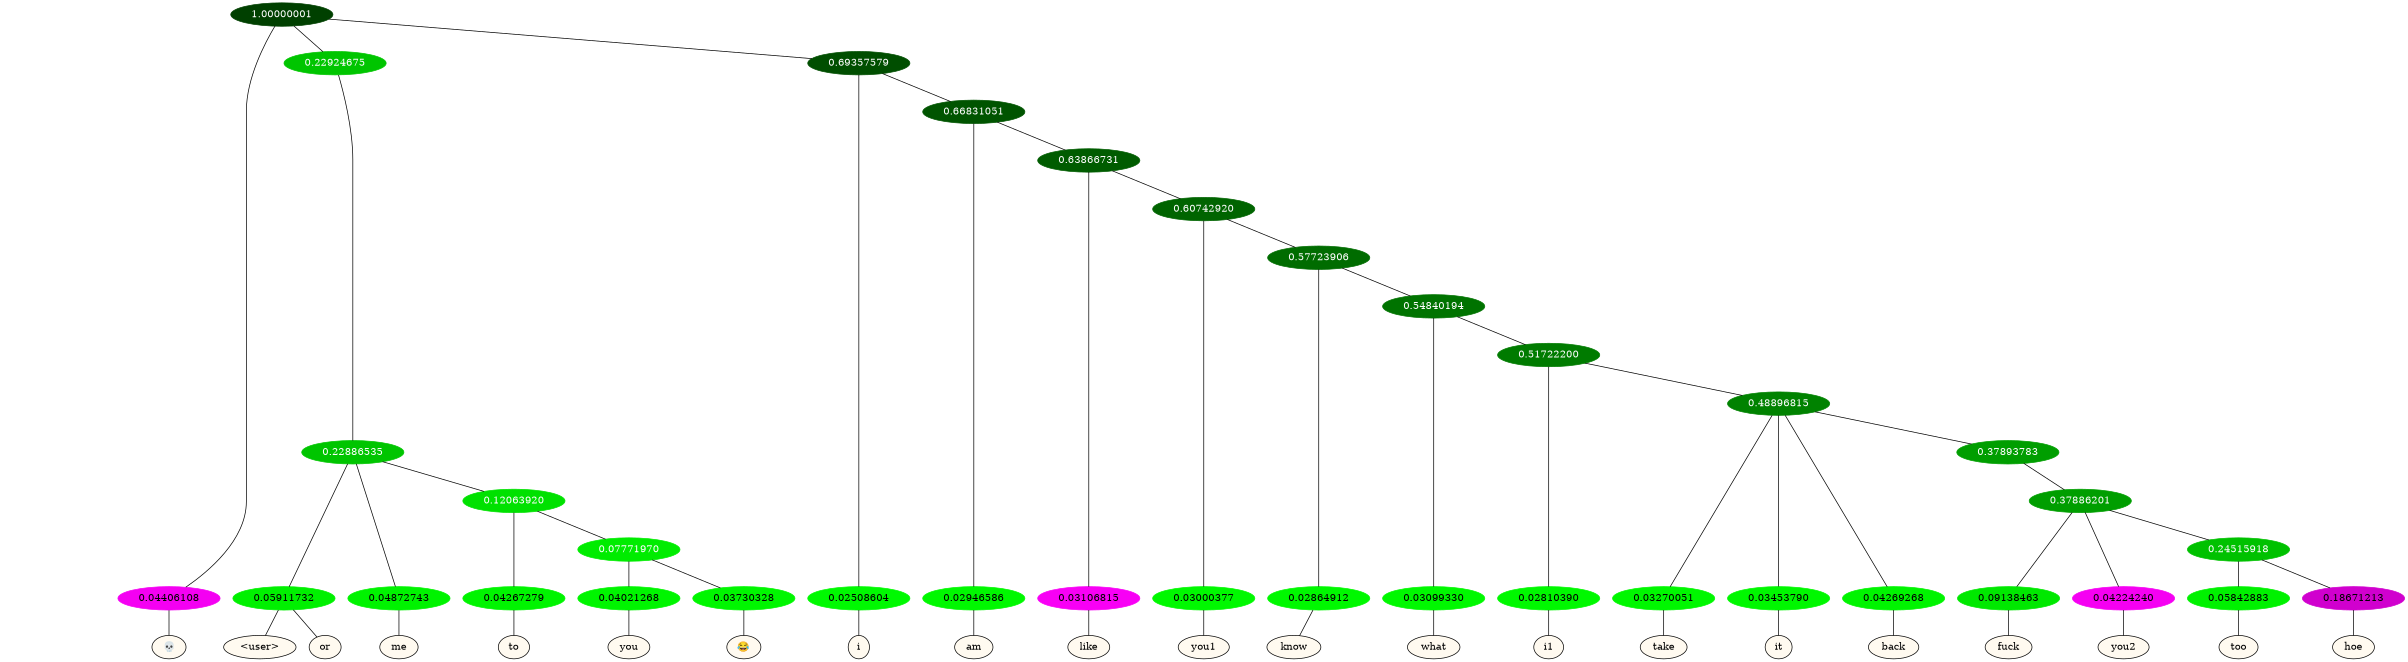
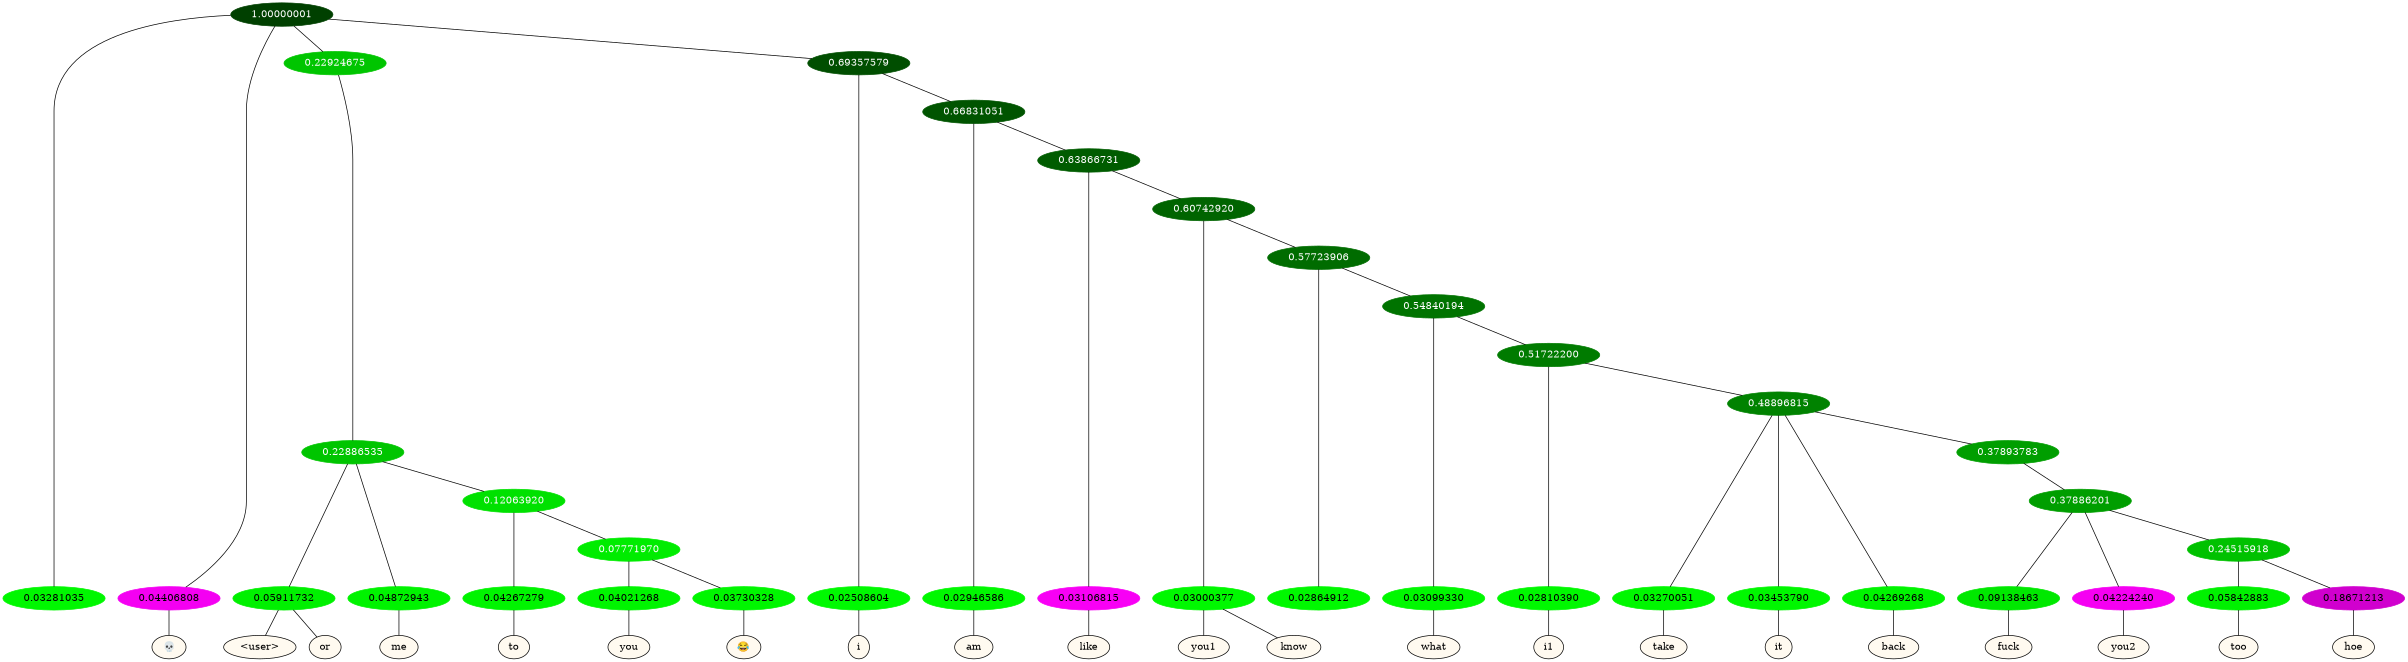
none -> (54, 598)
(169, 598) -> (169, 598)
(399, 598) -> (399, 598)
(1306, 623) -> (1250, 623)
